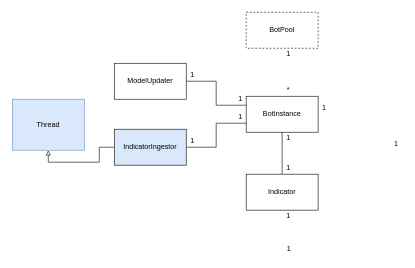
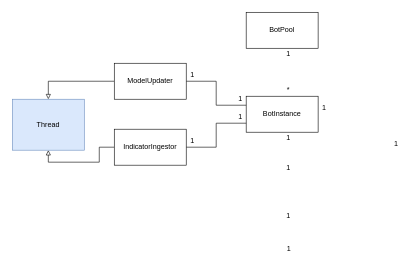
(282, 30) -> (282, 30)
none -> (75, 81)
(150, 147) -> (150, 147)
(282, 153) -> none
(282, 192) -> none
